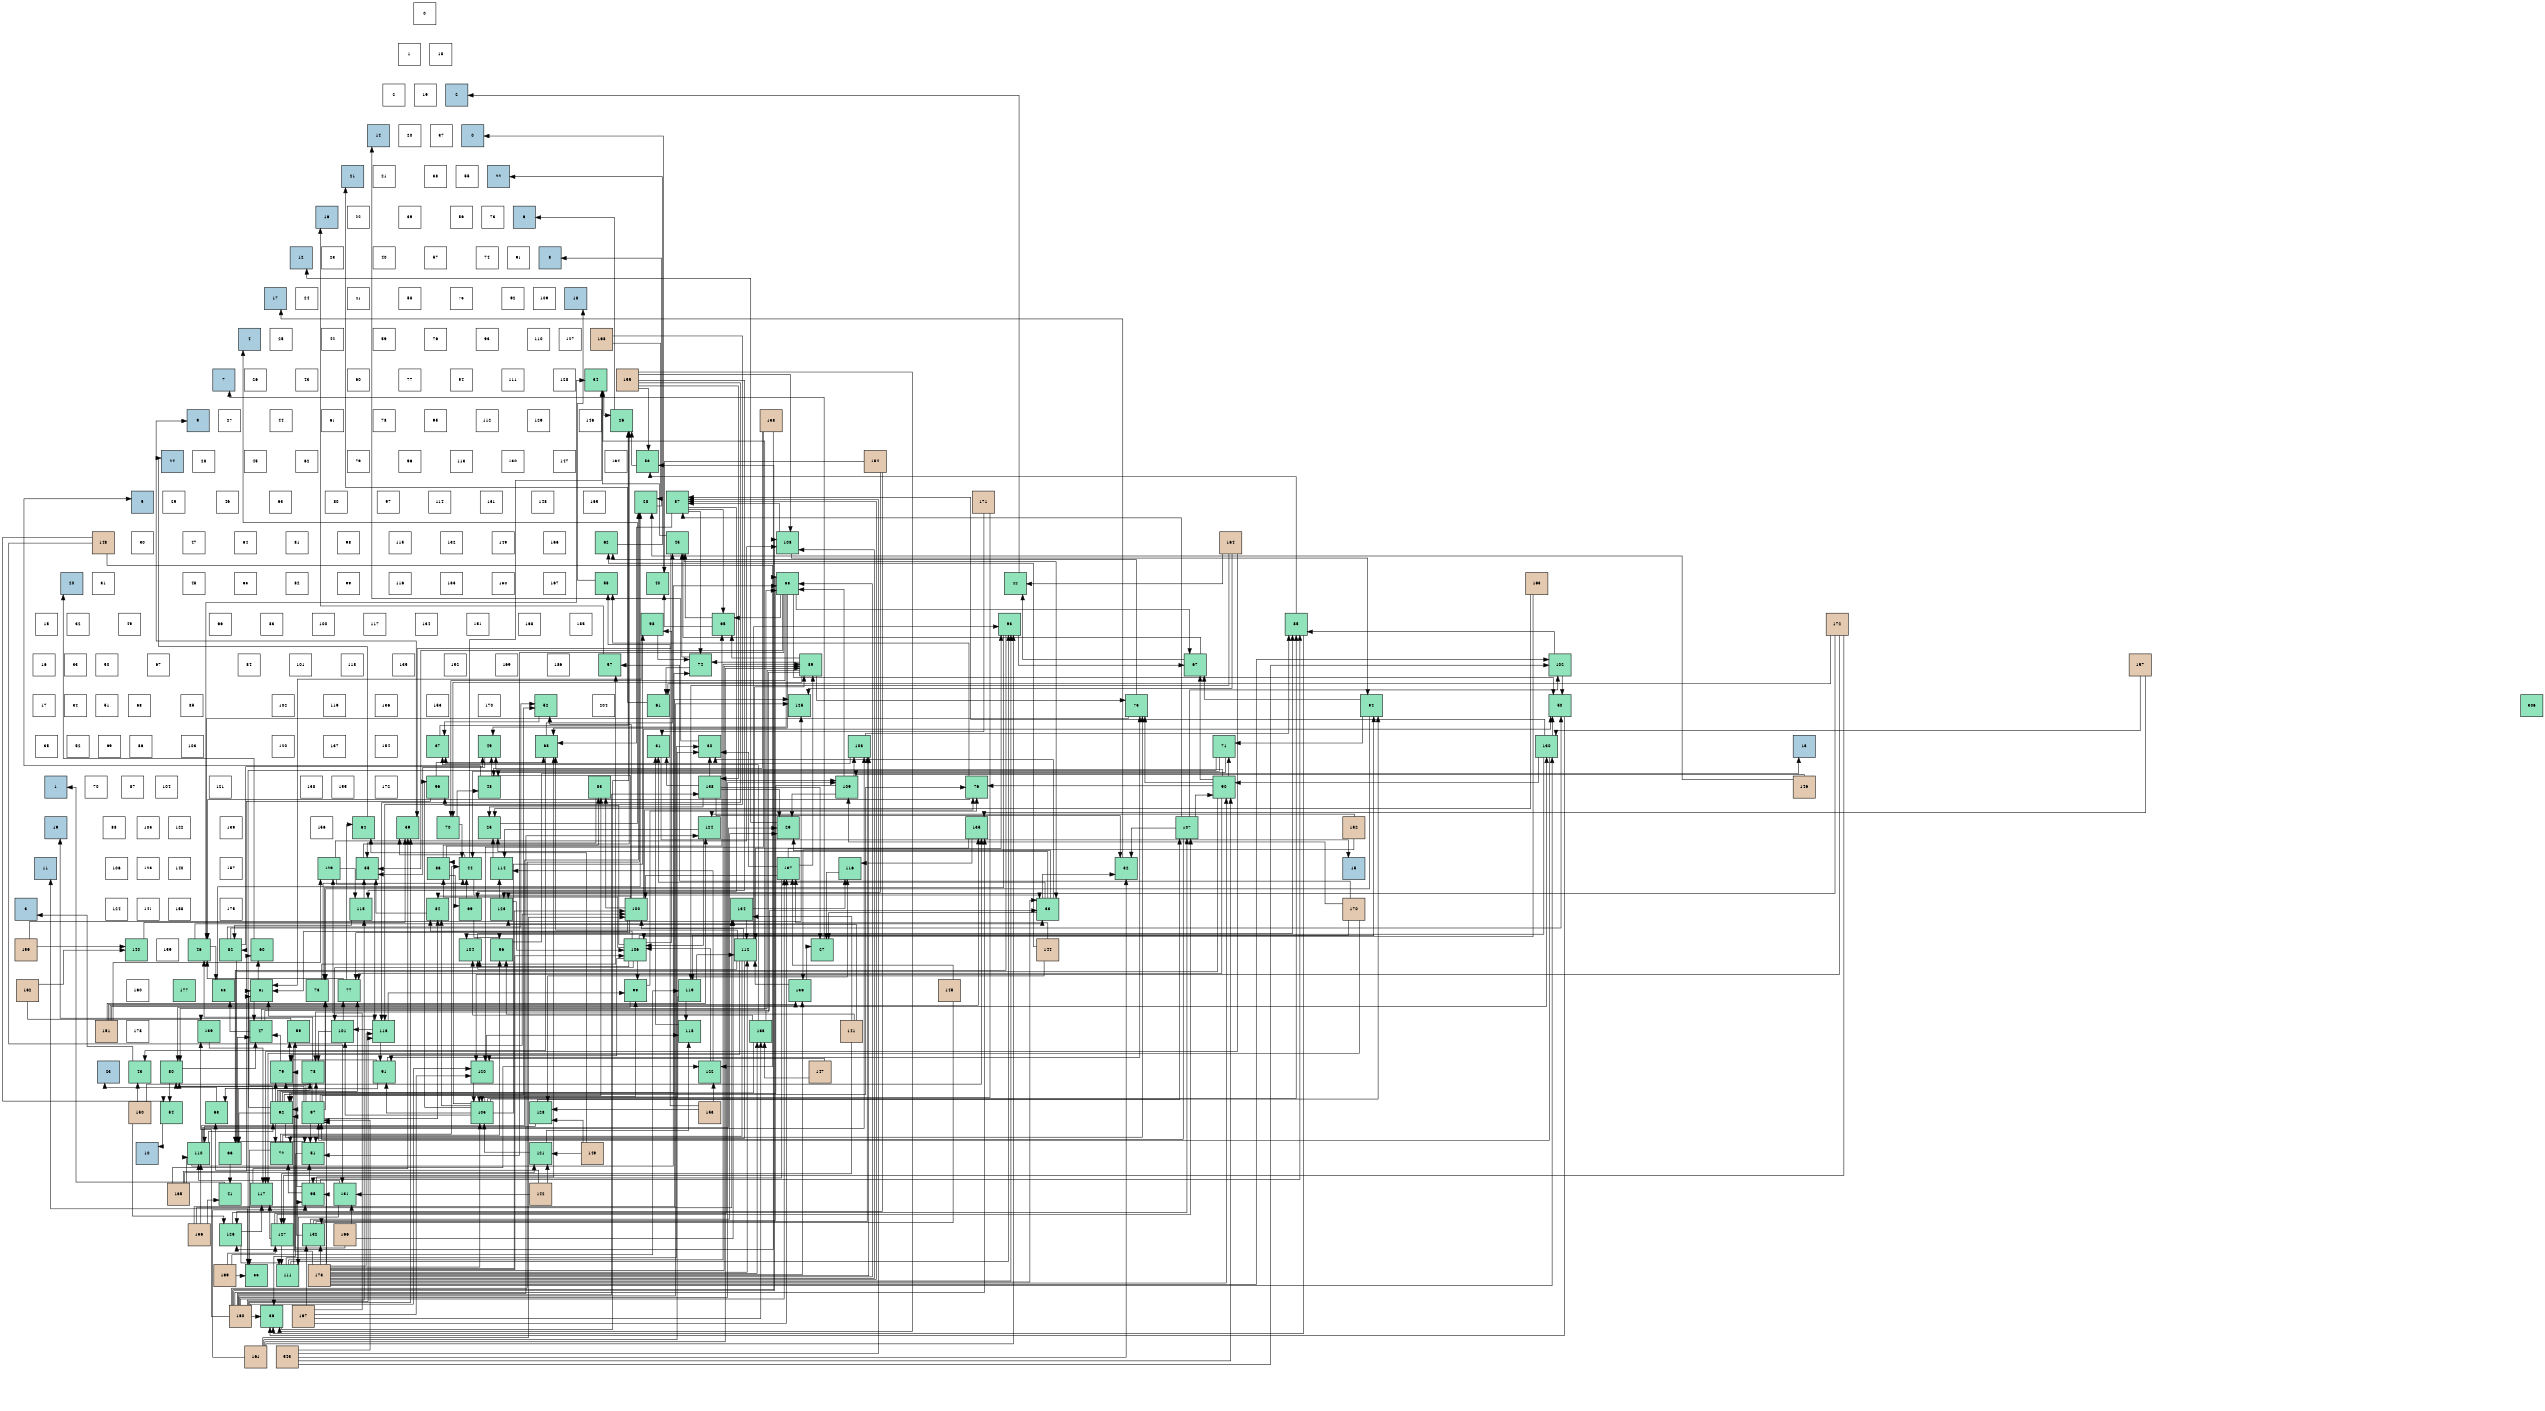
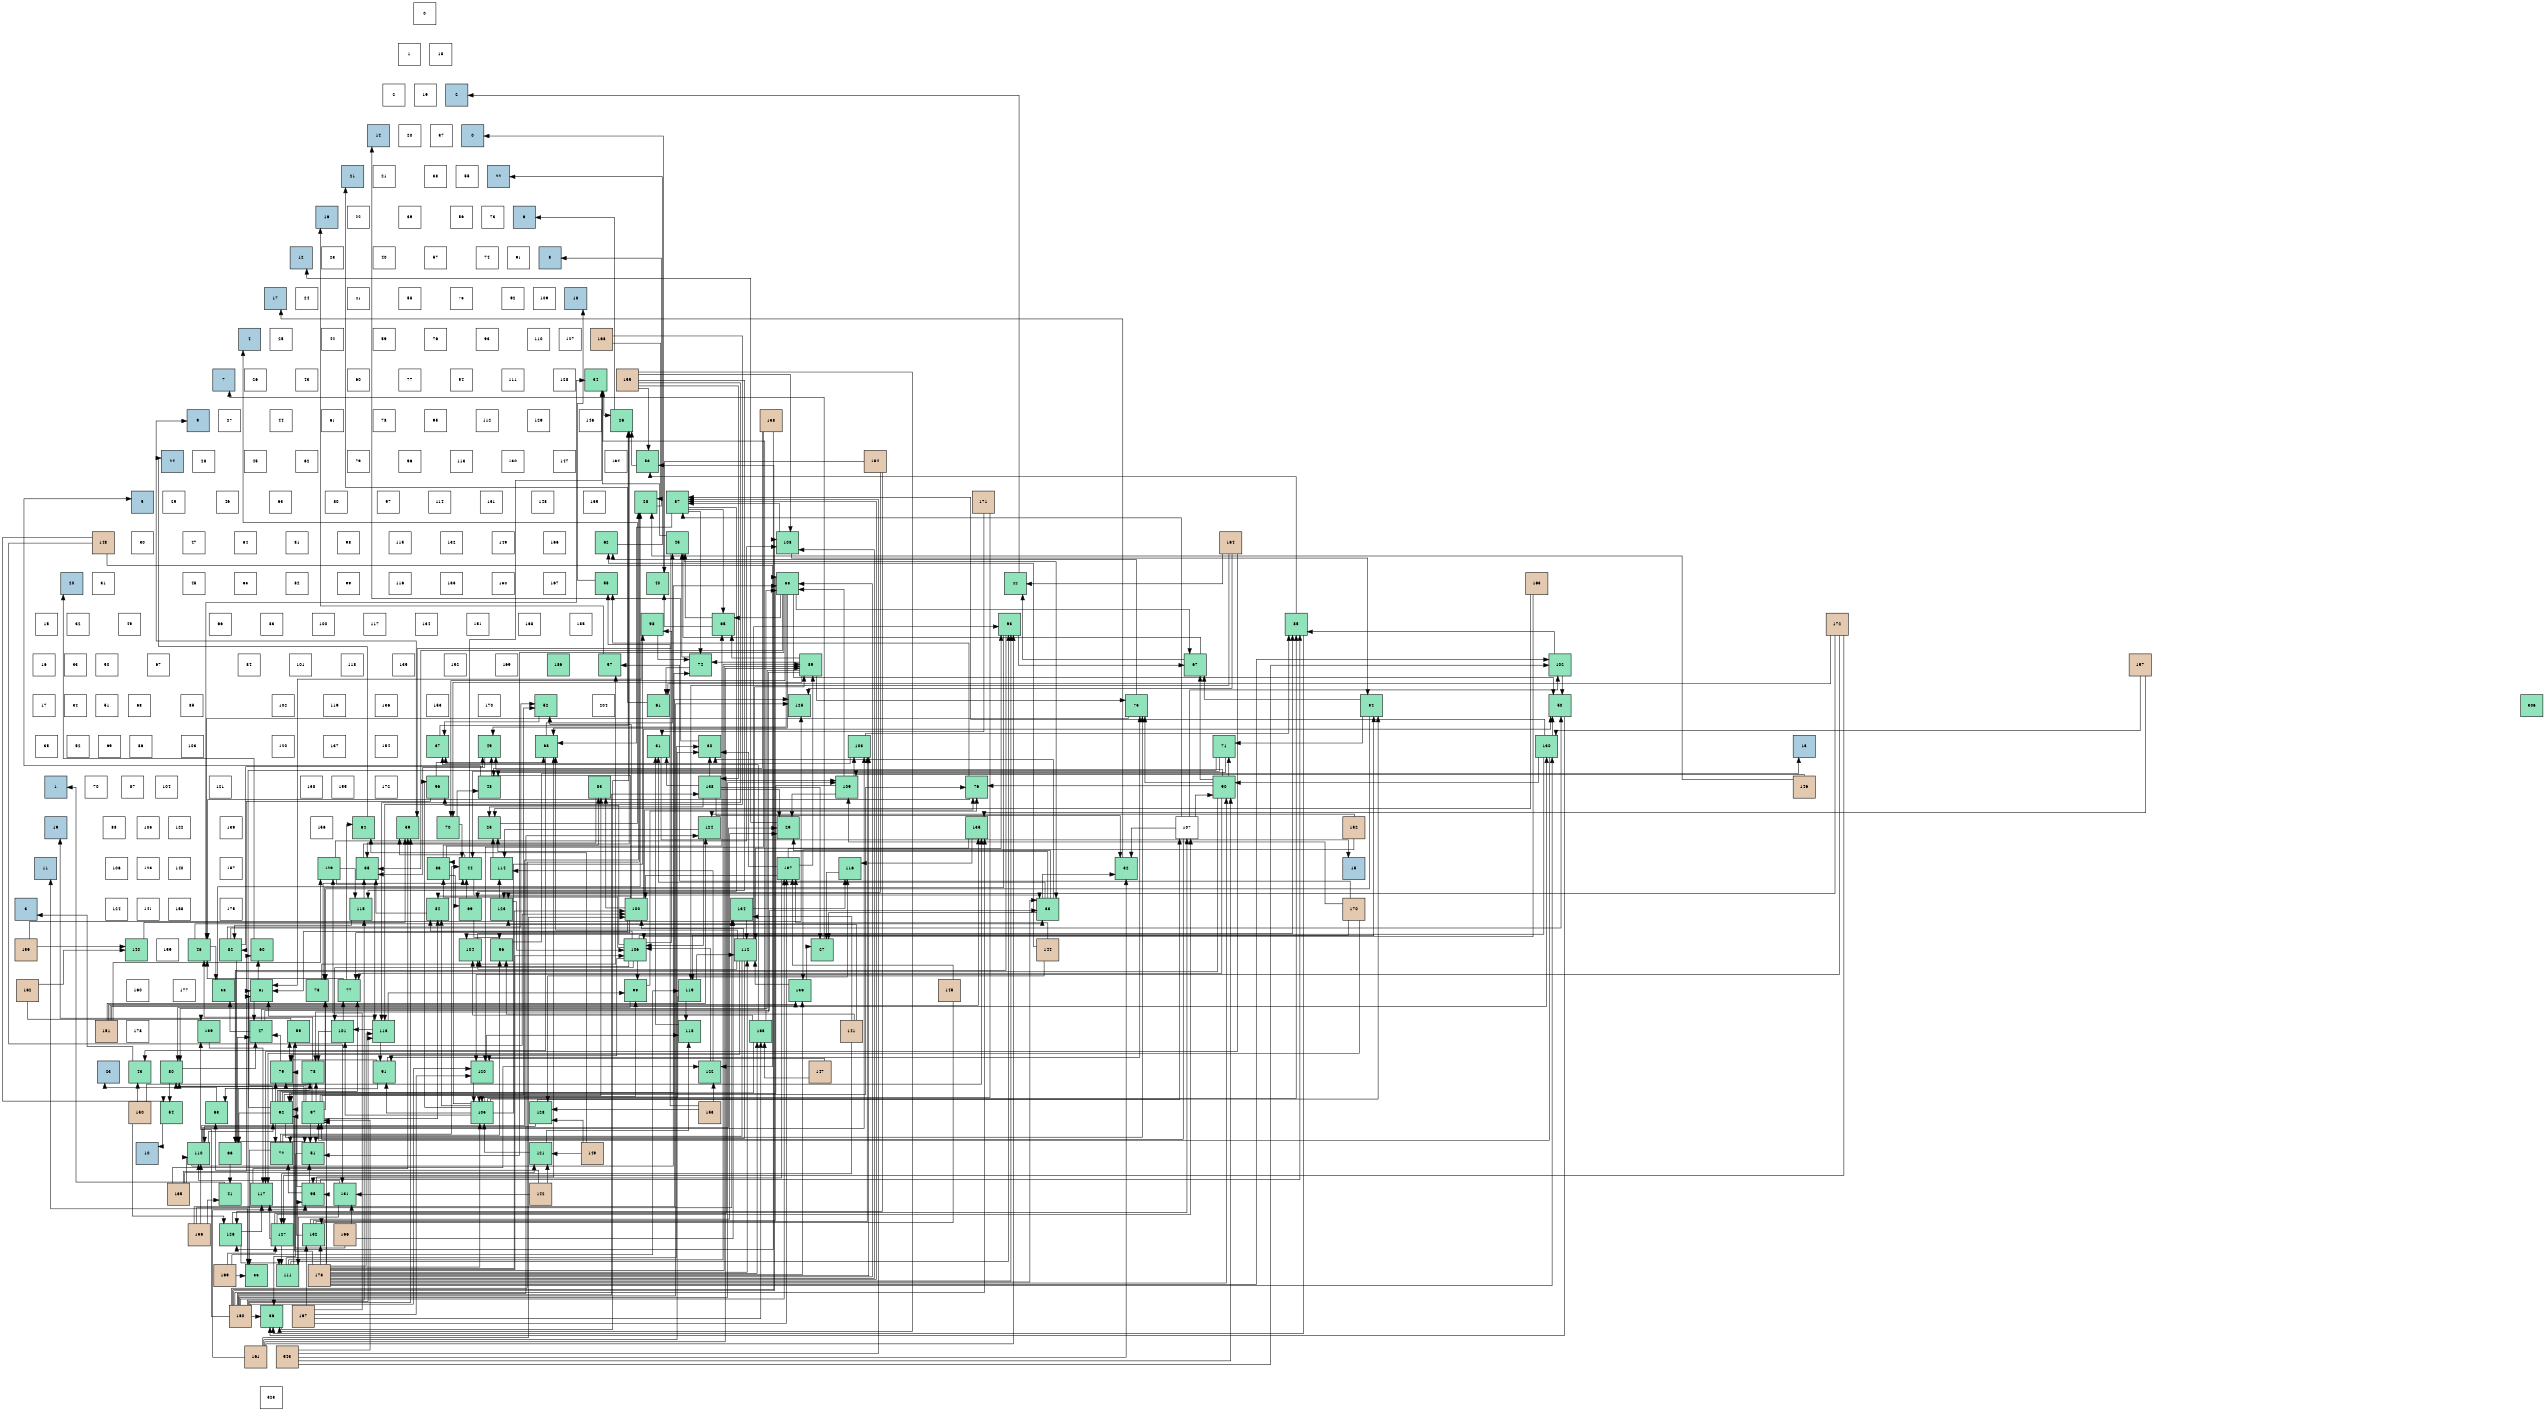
(558, 665) -> (558, 665)
(1187, 828) -> (1187, 828)
(184, 991) -> (184, 991)
none -> (271, 1398)
